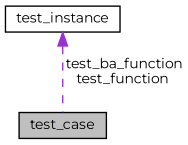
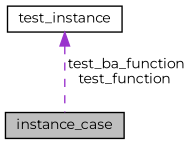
(63, 125) -> (65, 125)
